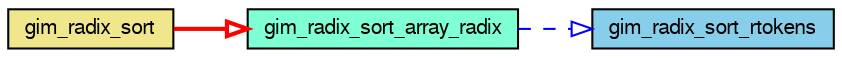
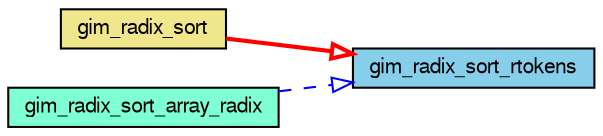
(200, 29) -> (279, 45)
